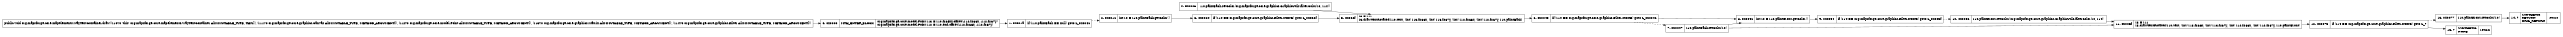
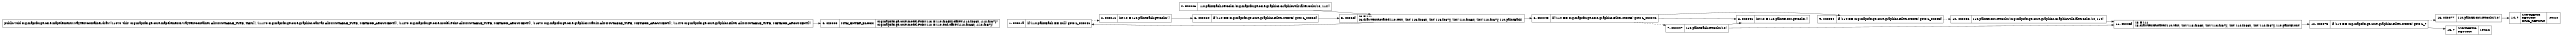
(1813, 19) -> (1748, 12)
(1002, 23) -> (1234, 26)
(2463, 32) -> (2465, 32)
